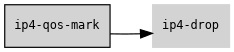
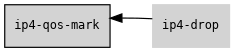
(125, 34) -> (137, 18)
